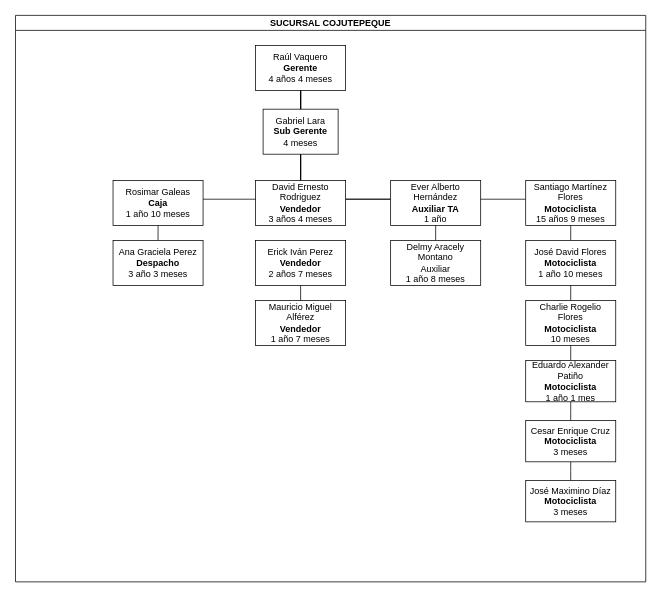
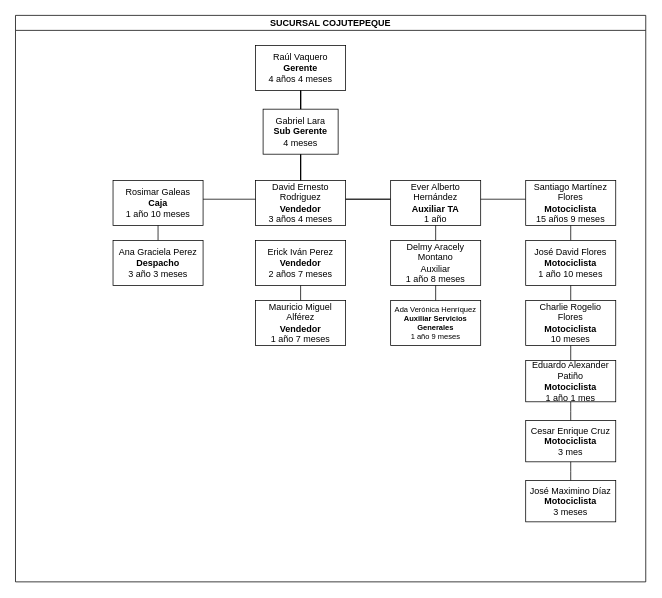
none -> (435, 293)
none -> (435, 323)
(570, 441) -> (570, 441)
